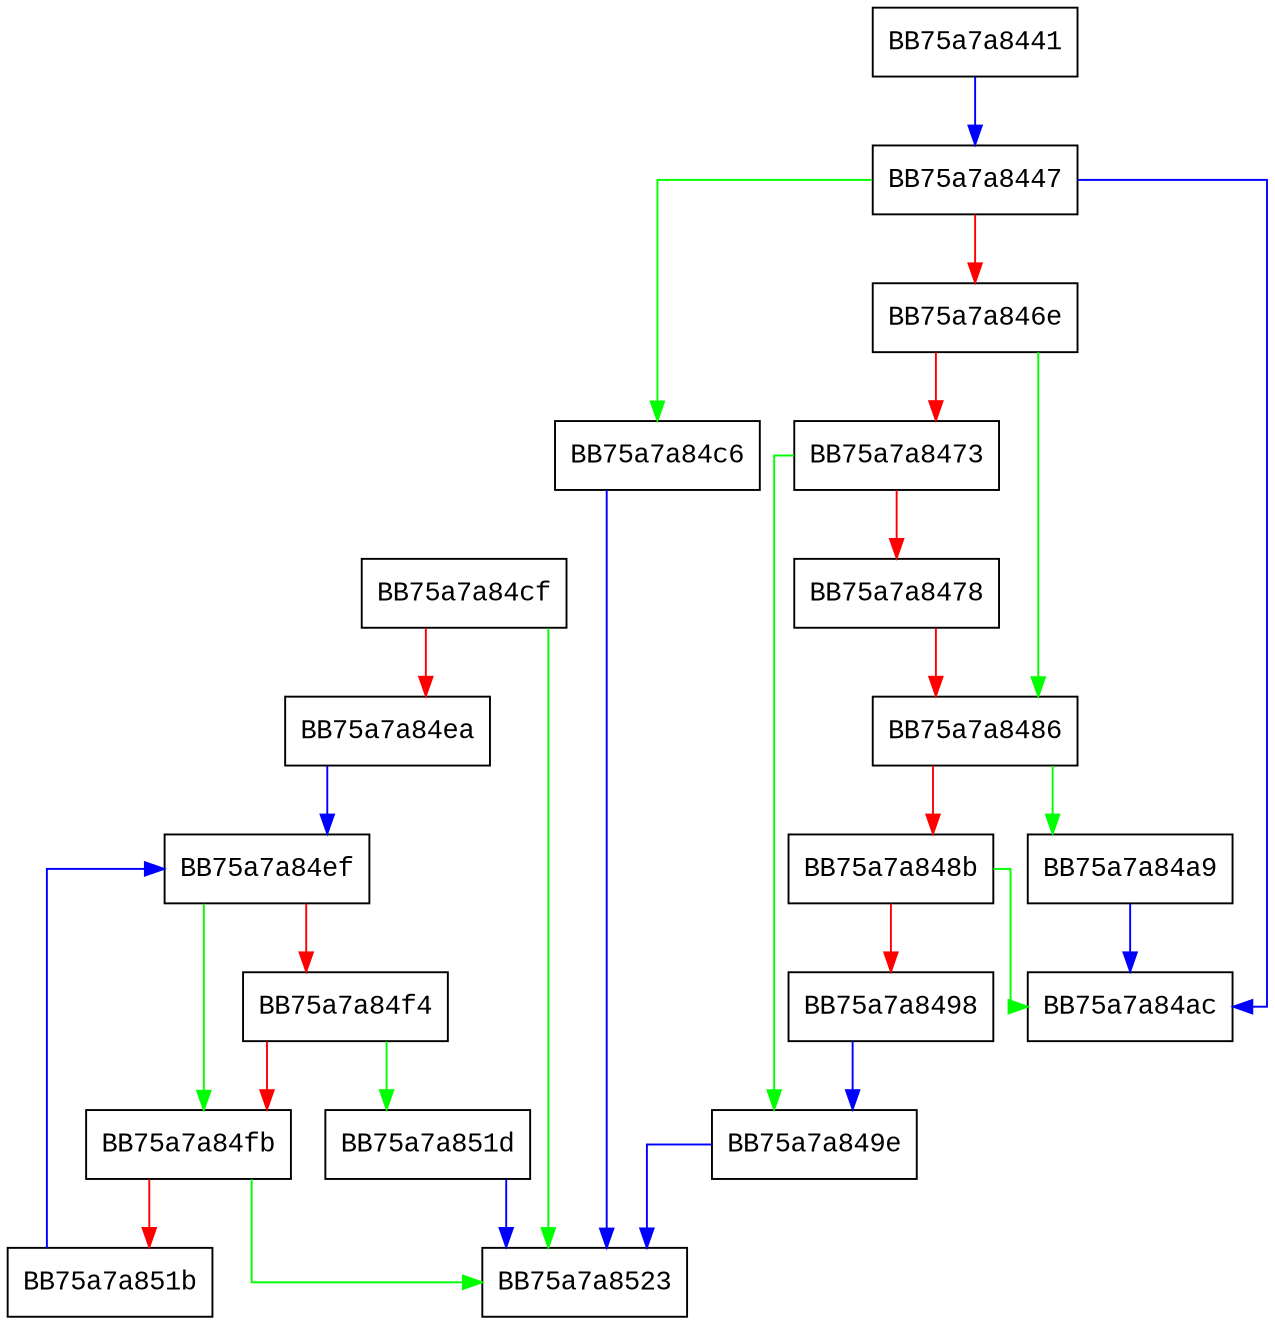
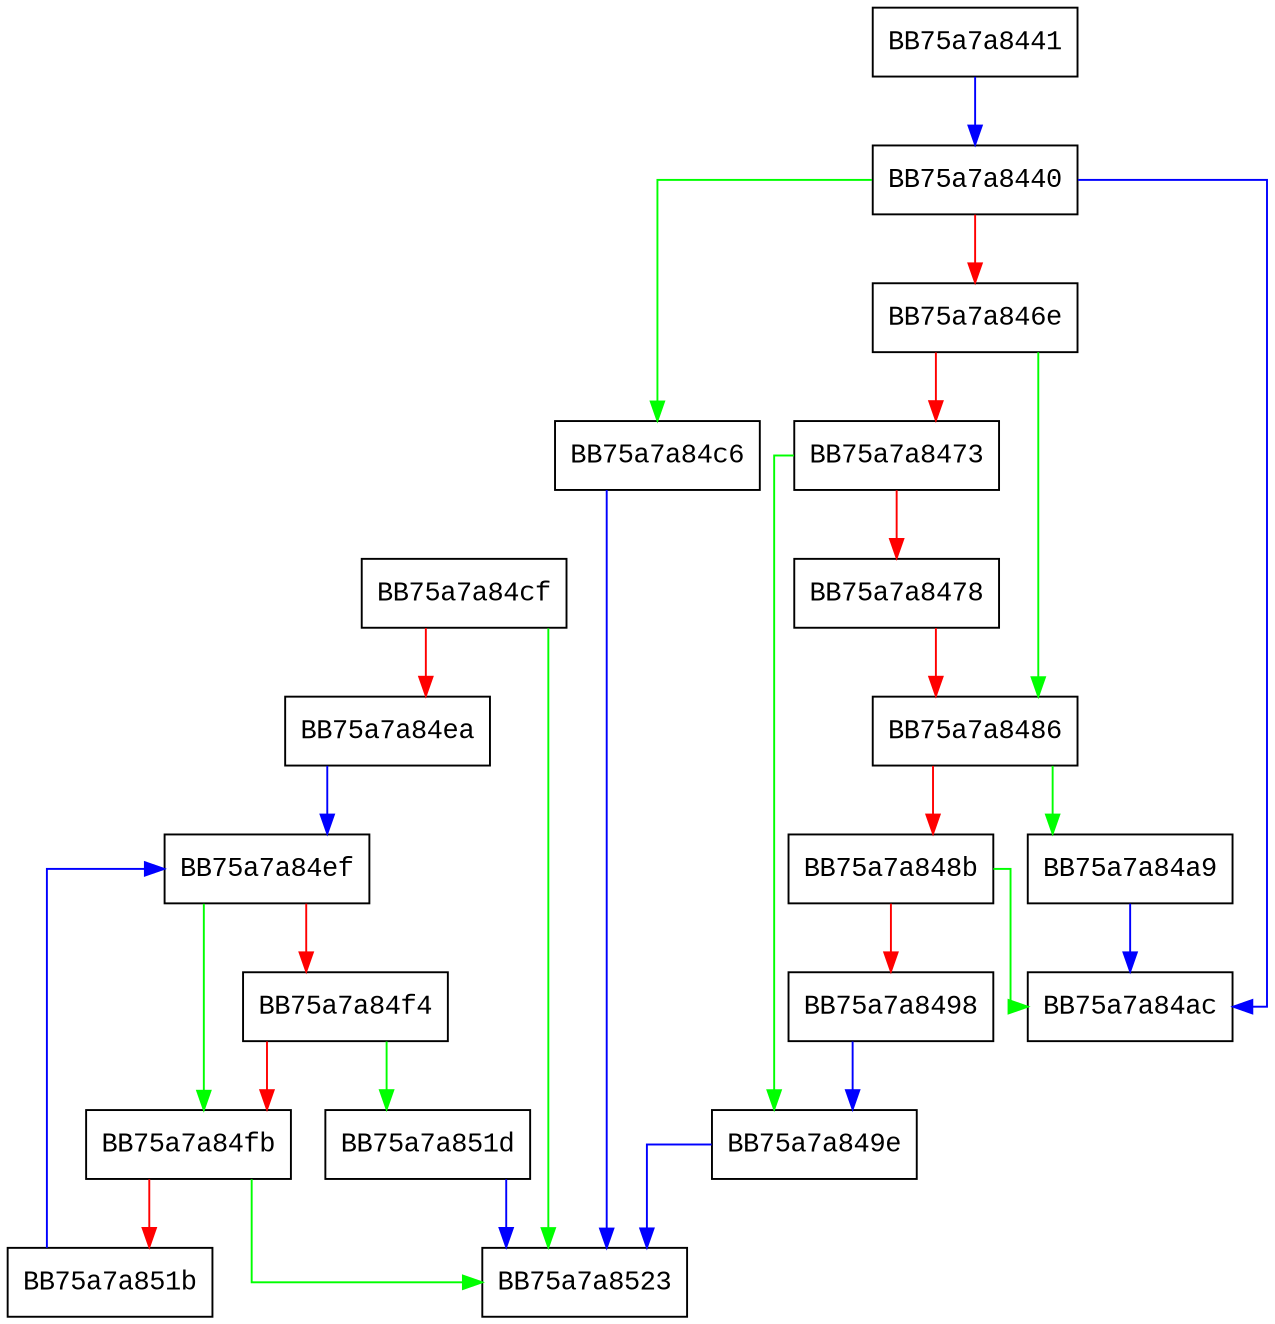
(975, 180) -> (975, 180)
